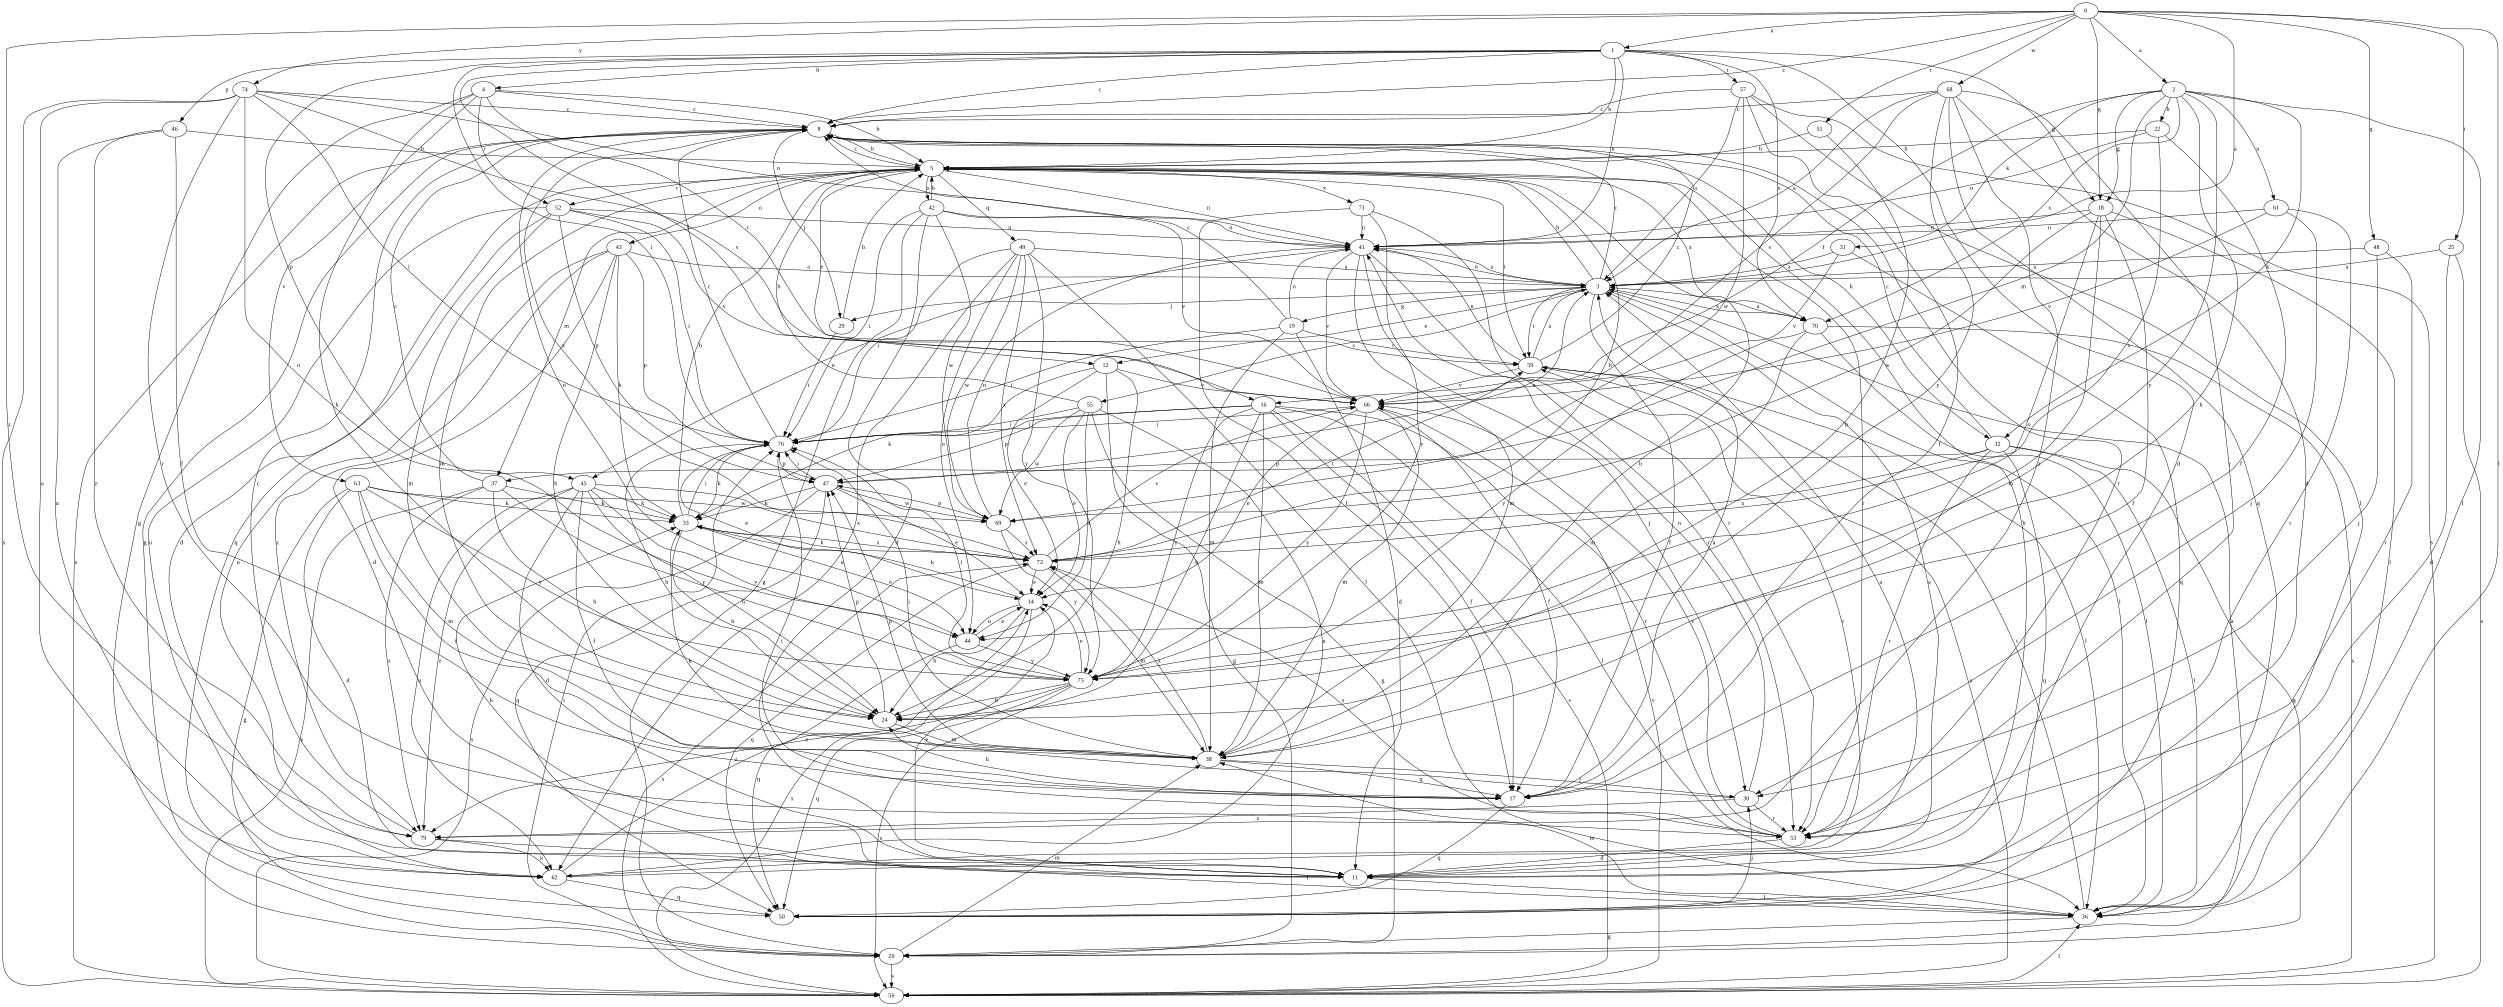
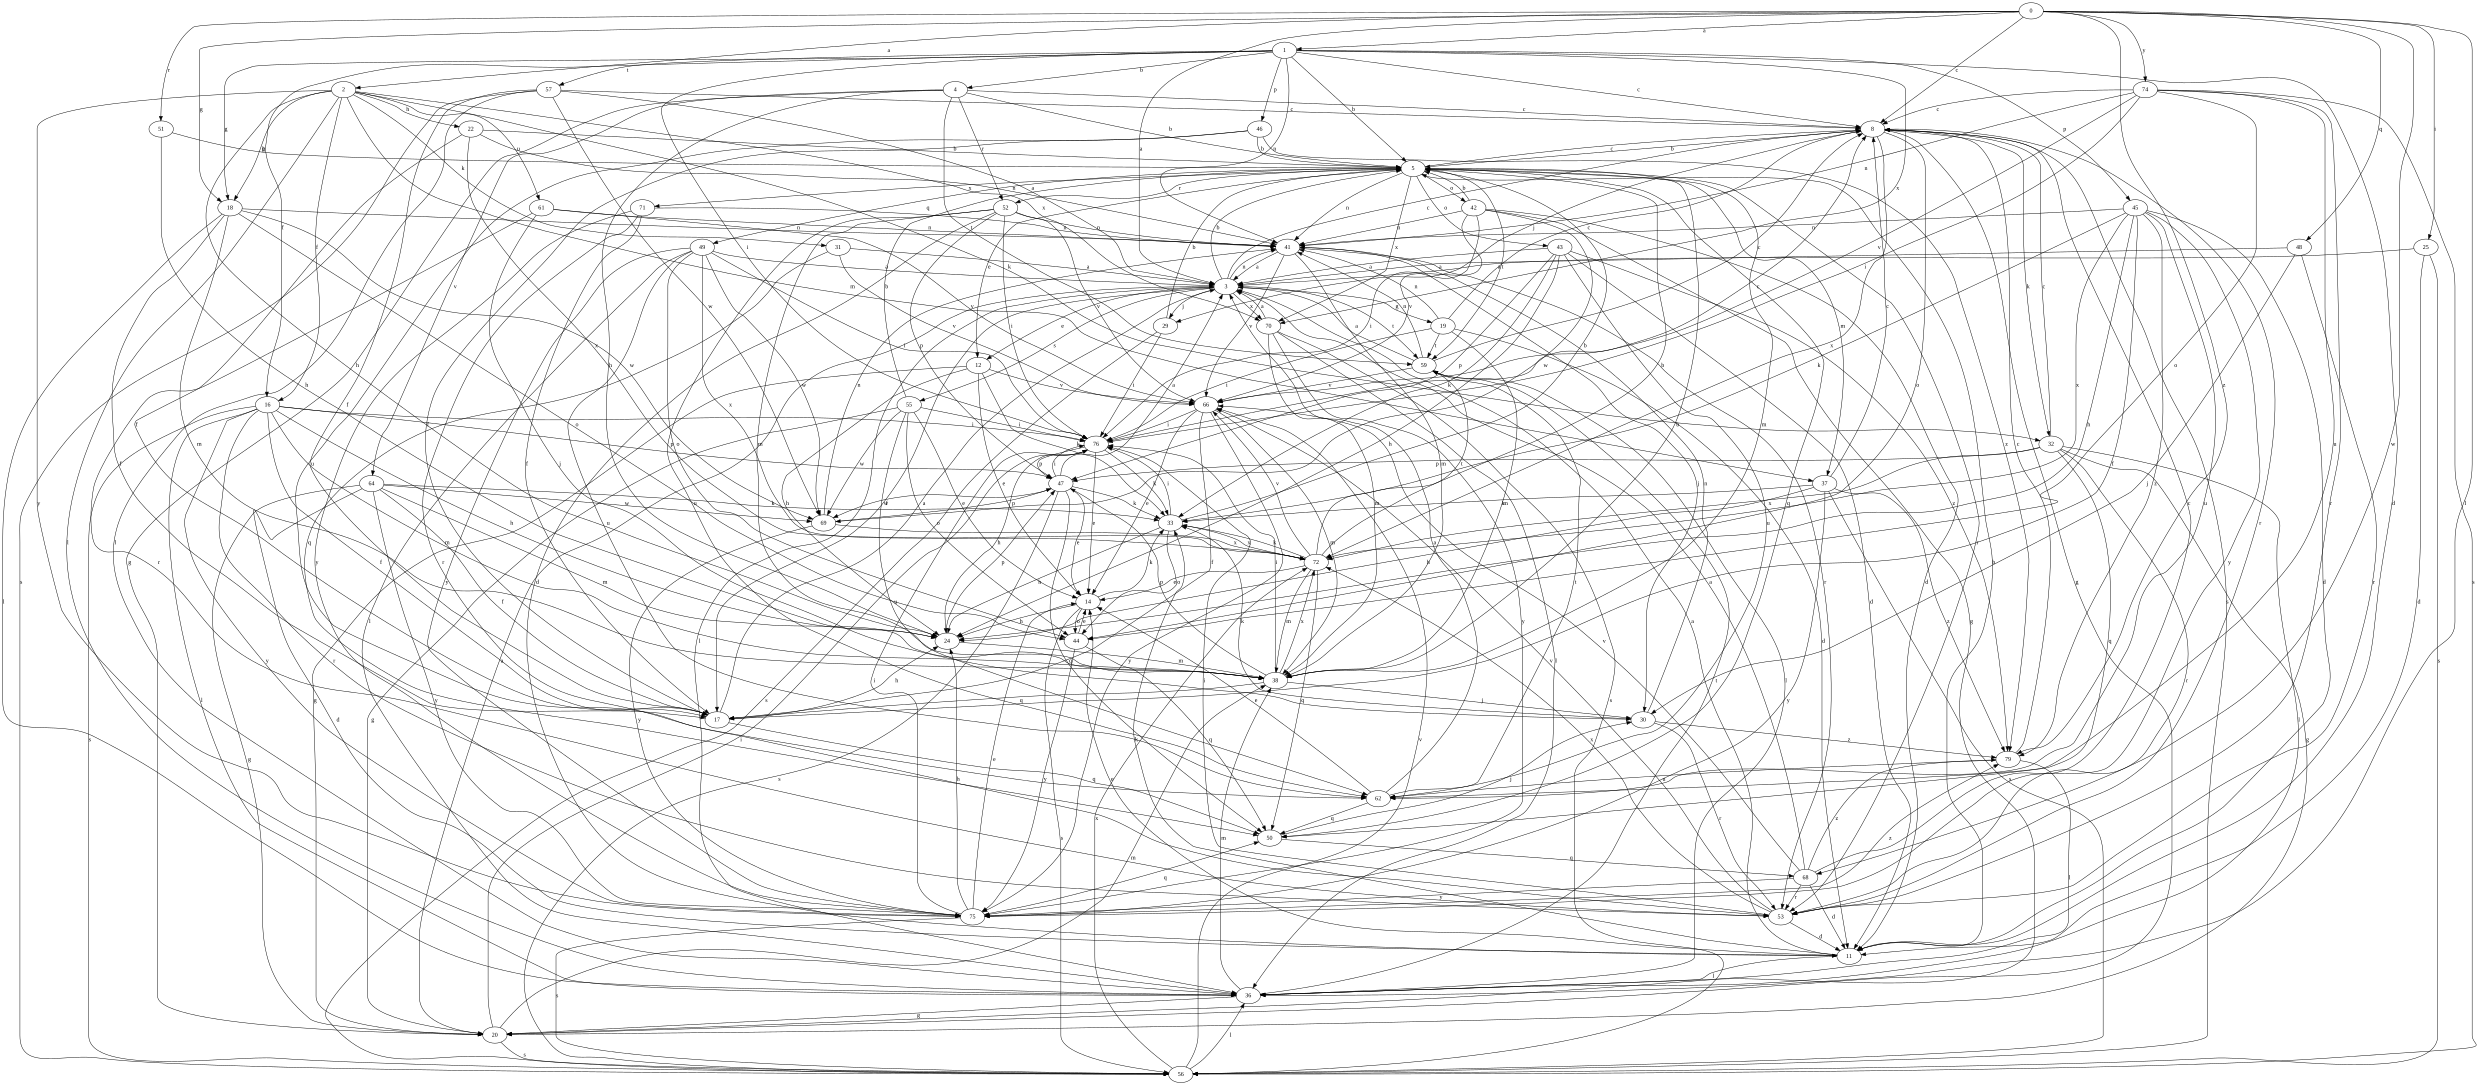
(958, 311) -> (1714, 228)
(357, 484) -> (372, 484)
(1993, 886) -> (1535, 858)
(1879, 973) -> (403, 927)
